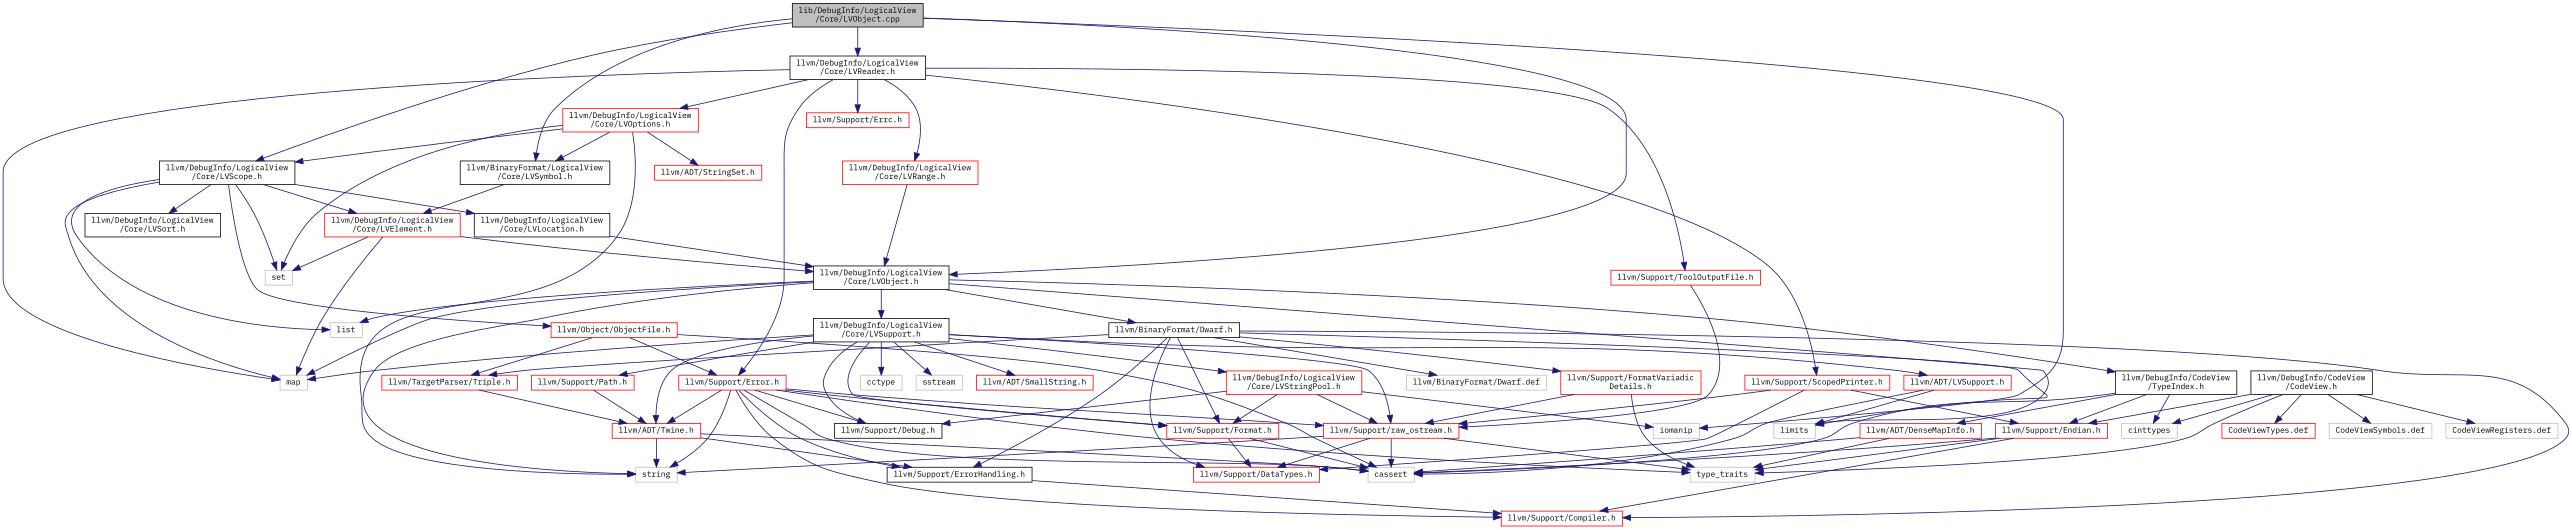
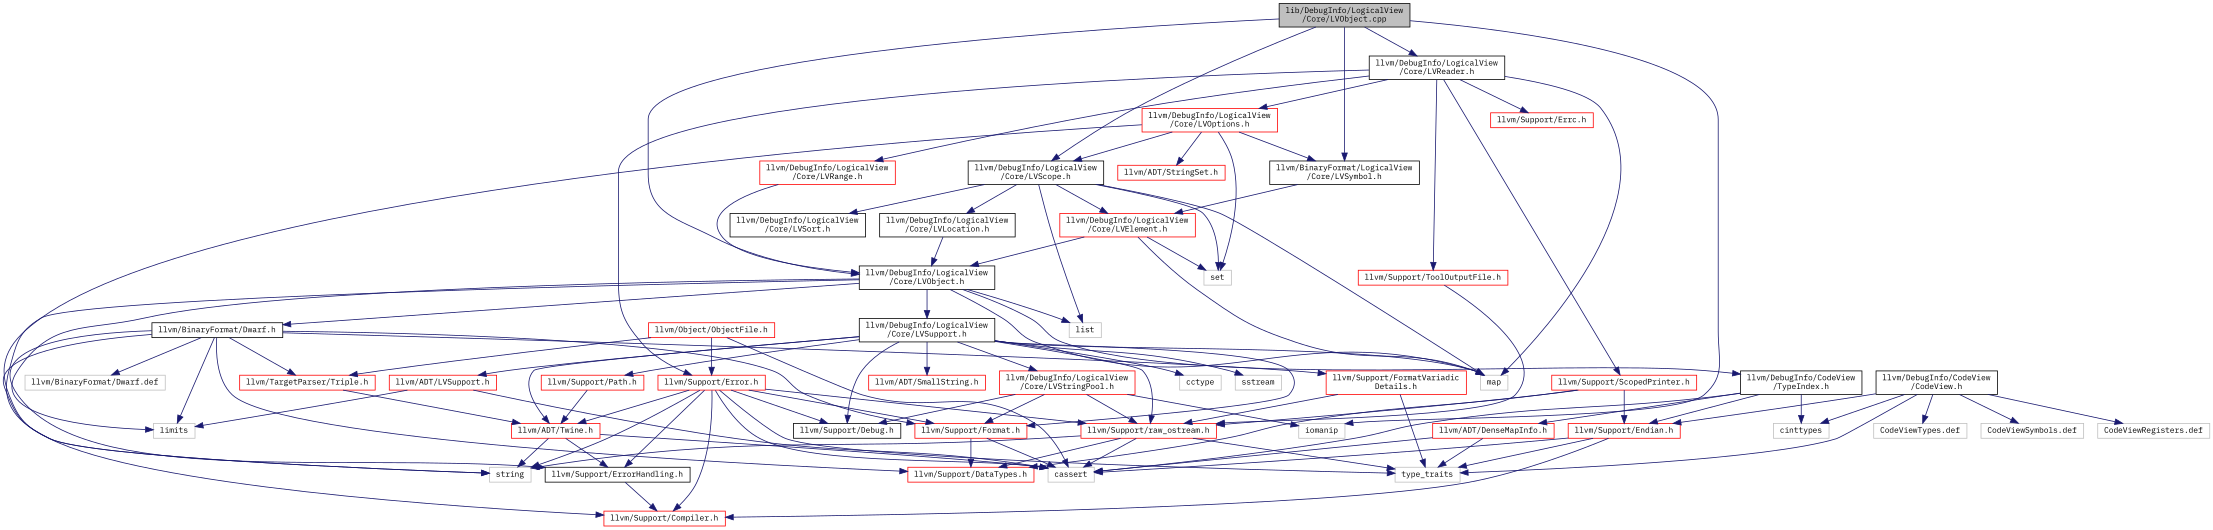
(344, 309) -> none
(2269, 431) -> (1920, 431)
